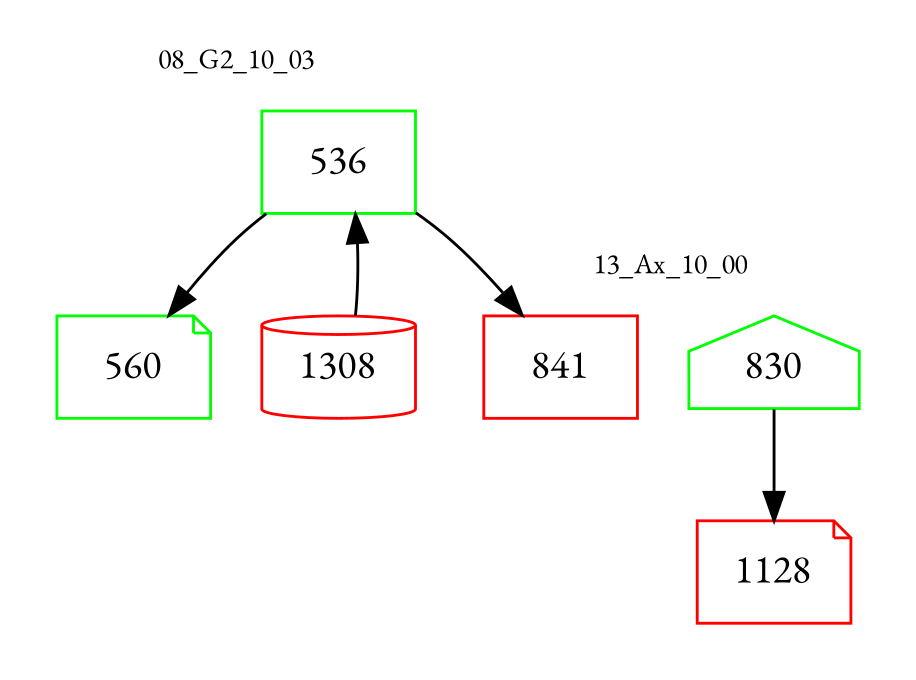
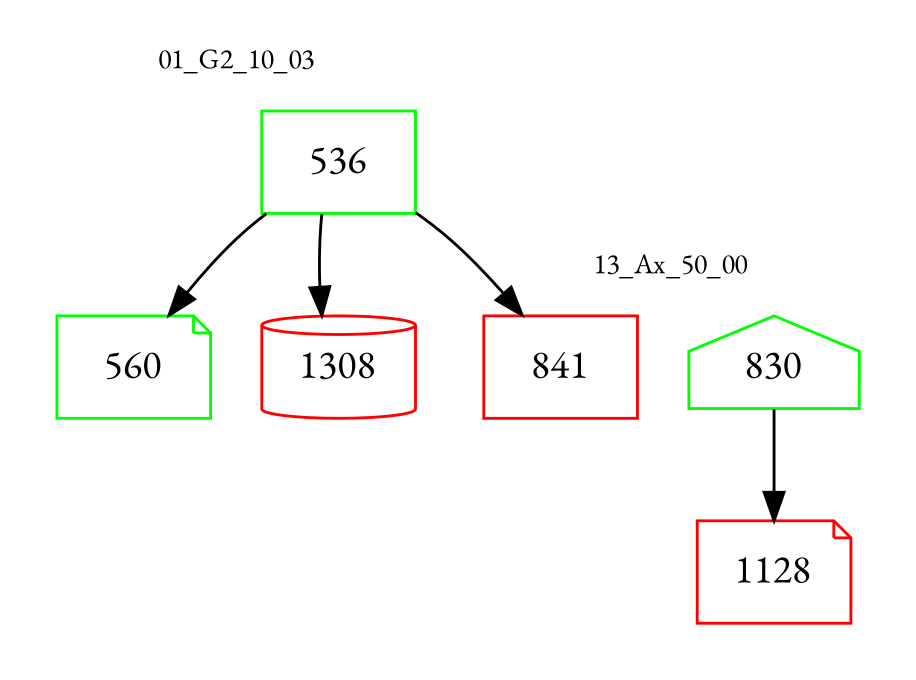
(236, 61) -> (236, 61)
(672, 266) -> (672, 266)
(358, 279) -> (320, 251)
